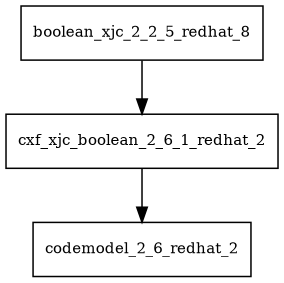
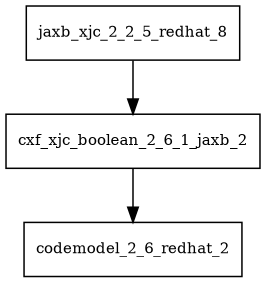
(142, 33) -> (133, 33)
(142, 141) -> (133, 141)
